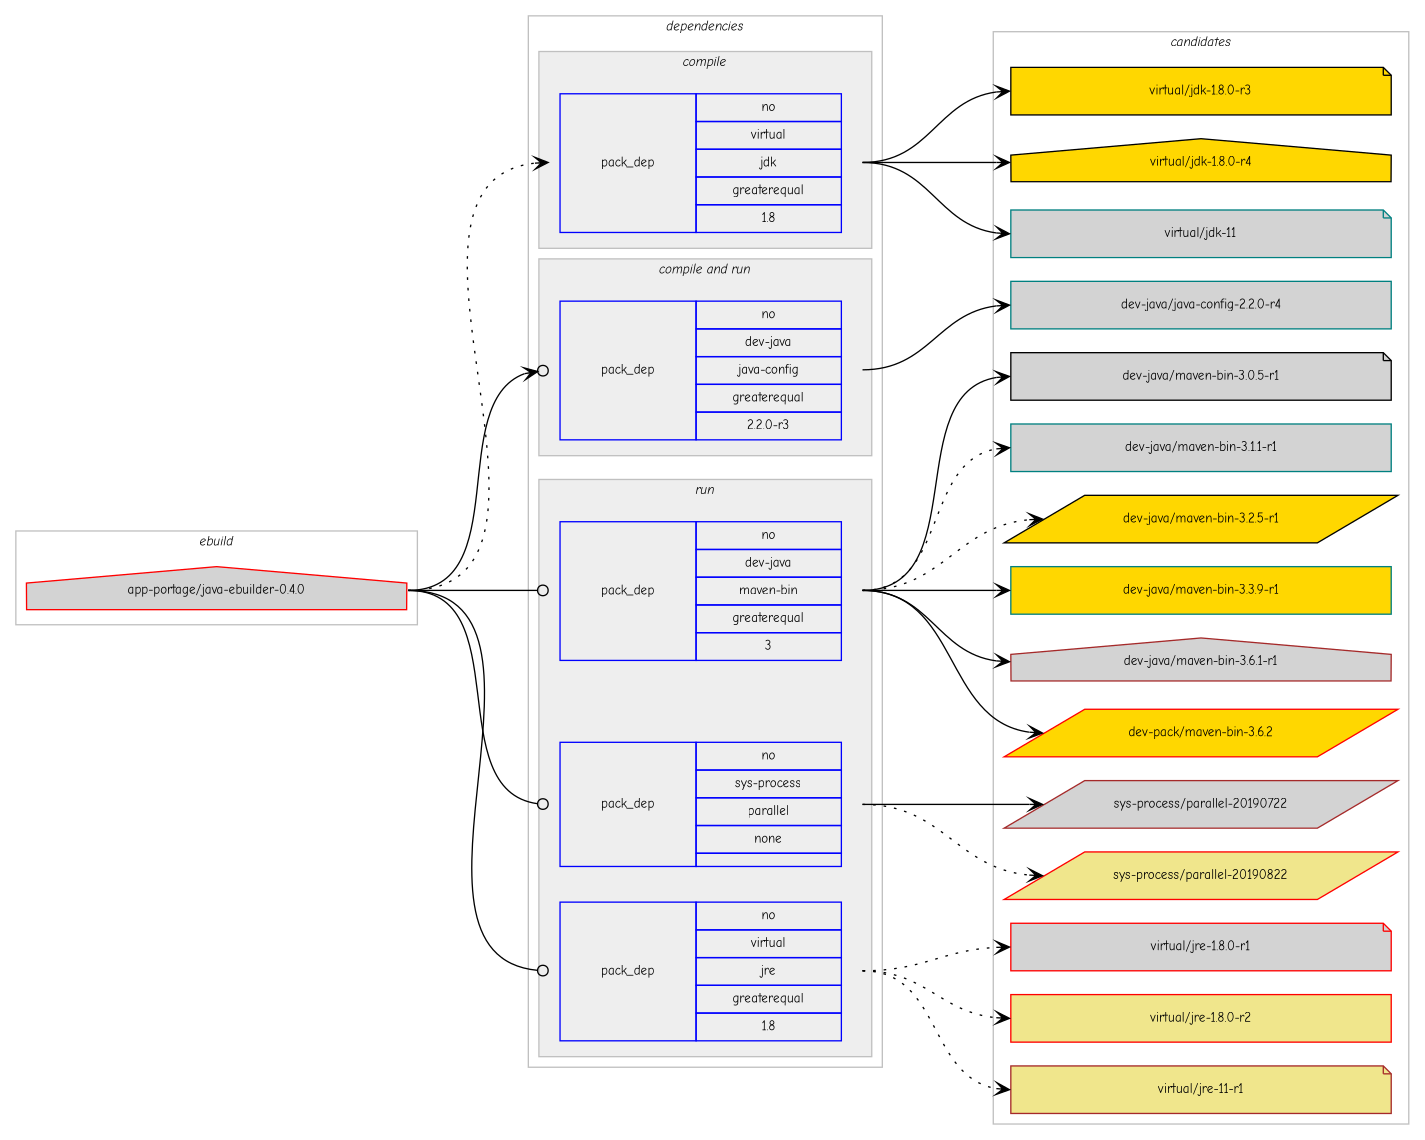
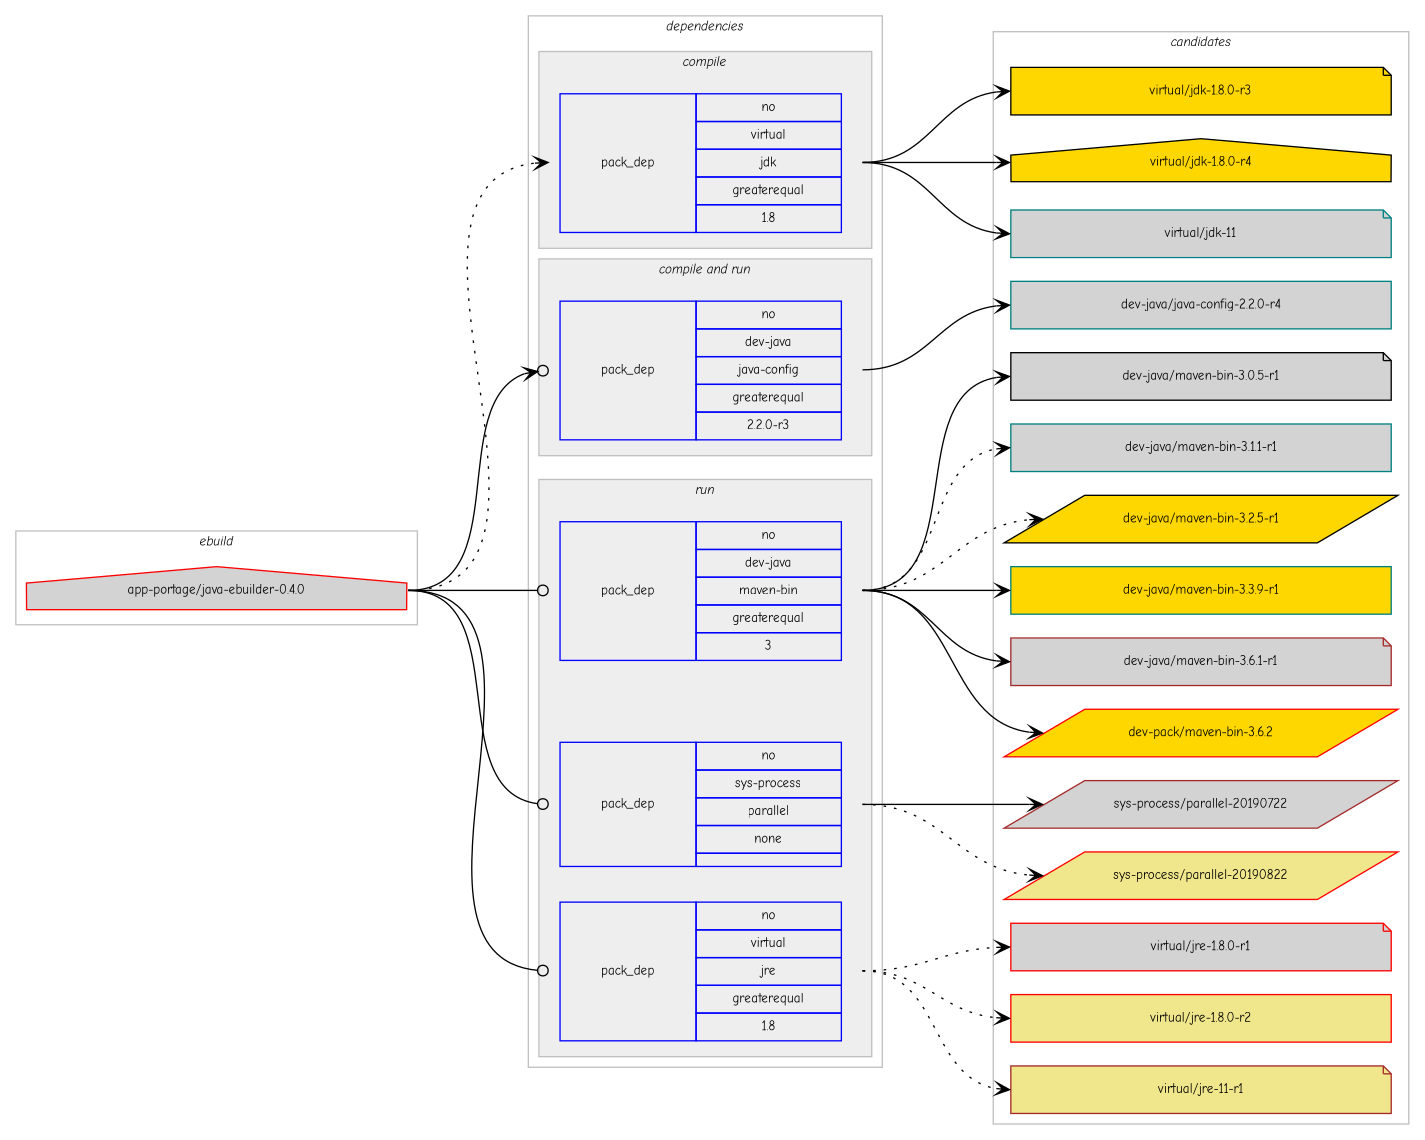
(1201, 662) -> (1201, 662)
